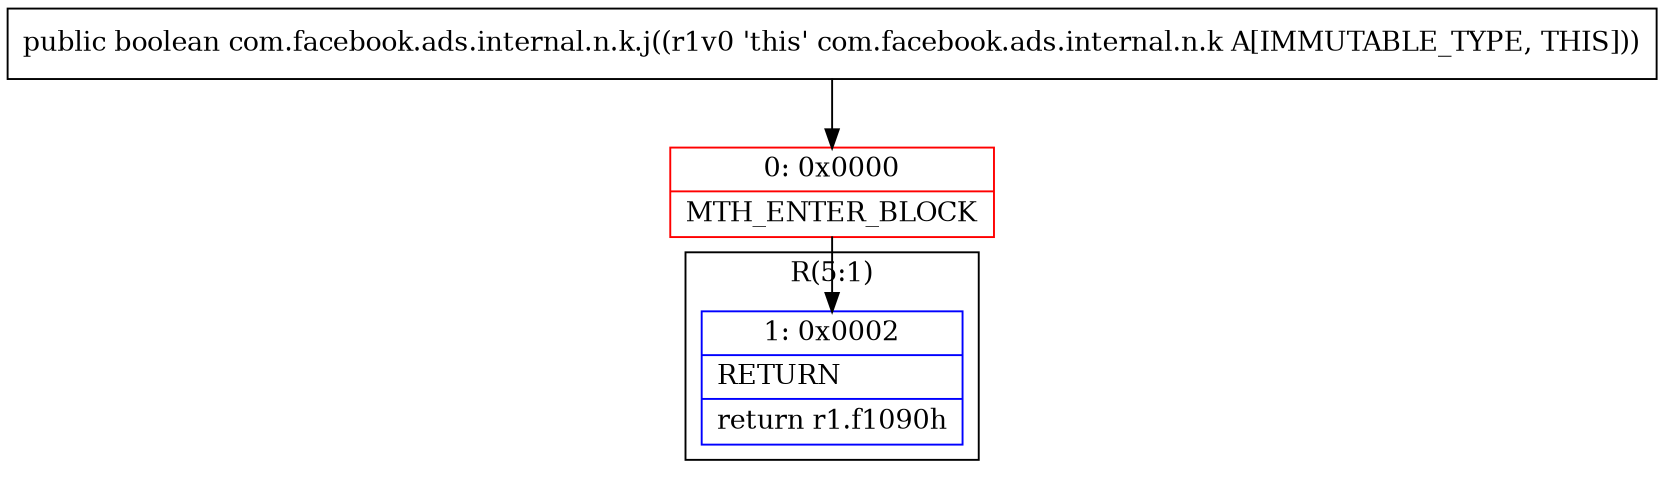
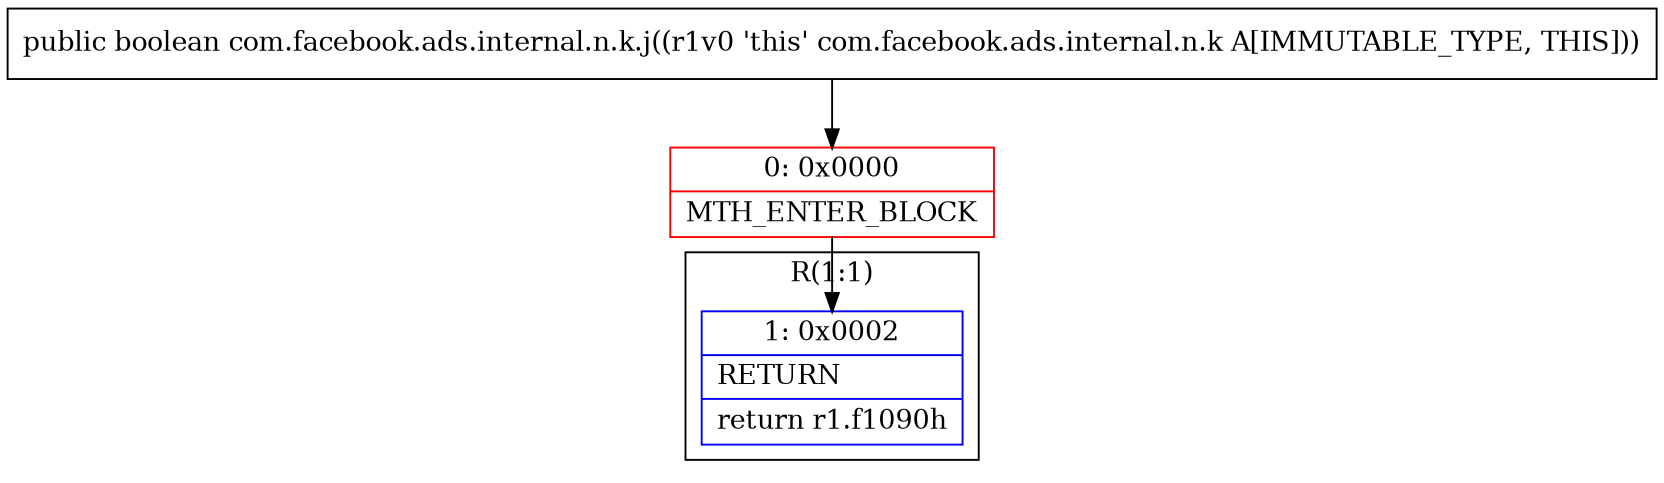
(832, 274) -> (832, 274)
